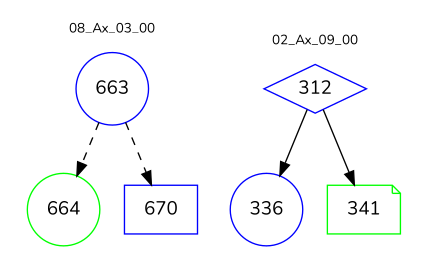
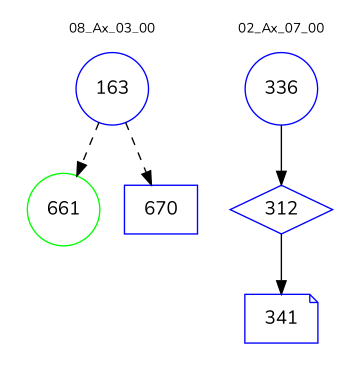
(315, 41) -> (281, 29)
(112, 89) -> (112, 89)
(296, 136) -> (281, 148)
(64, 210) -> (64, 210)
(364, 210) -> (281, 319)
